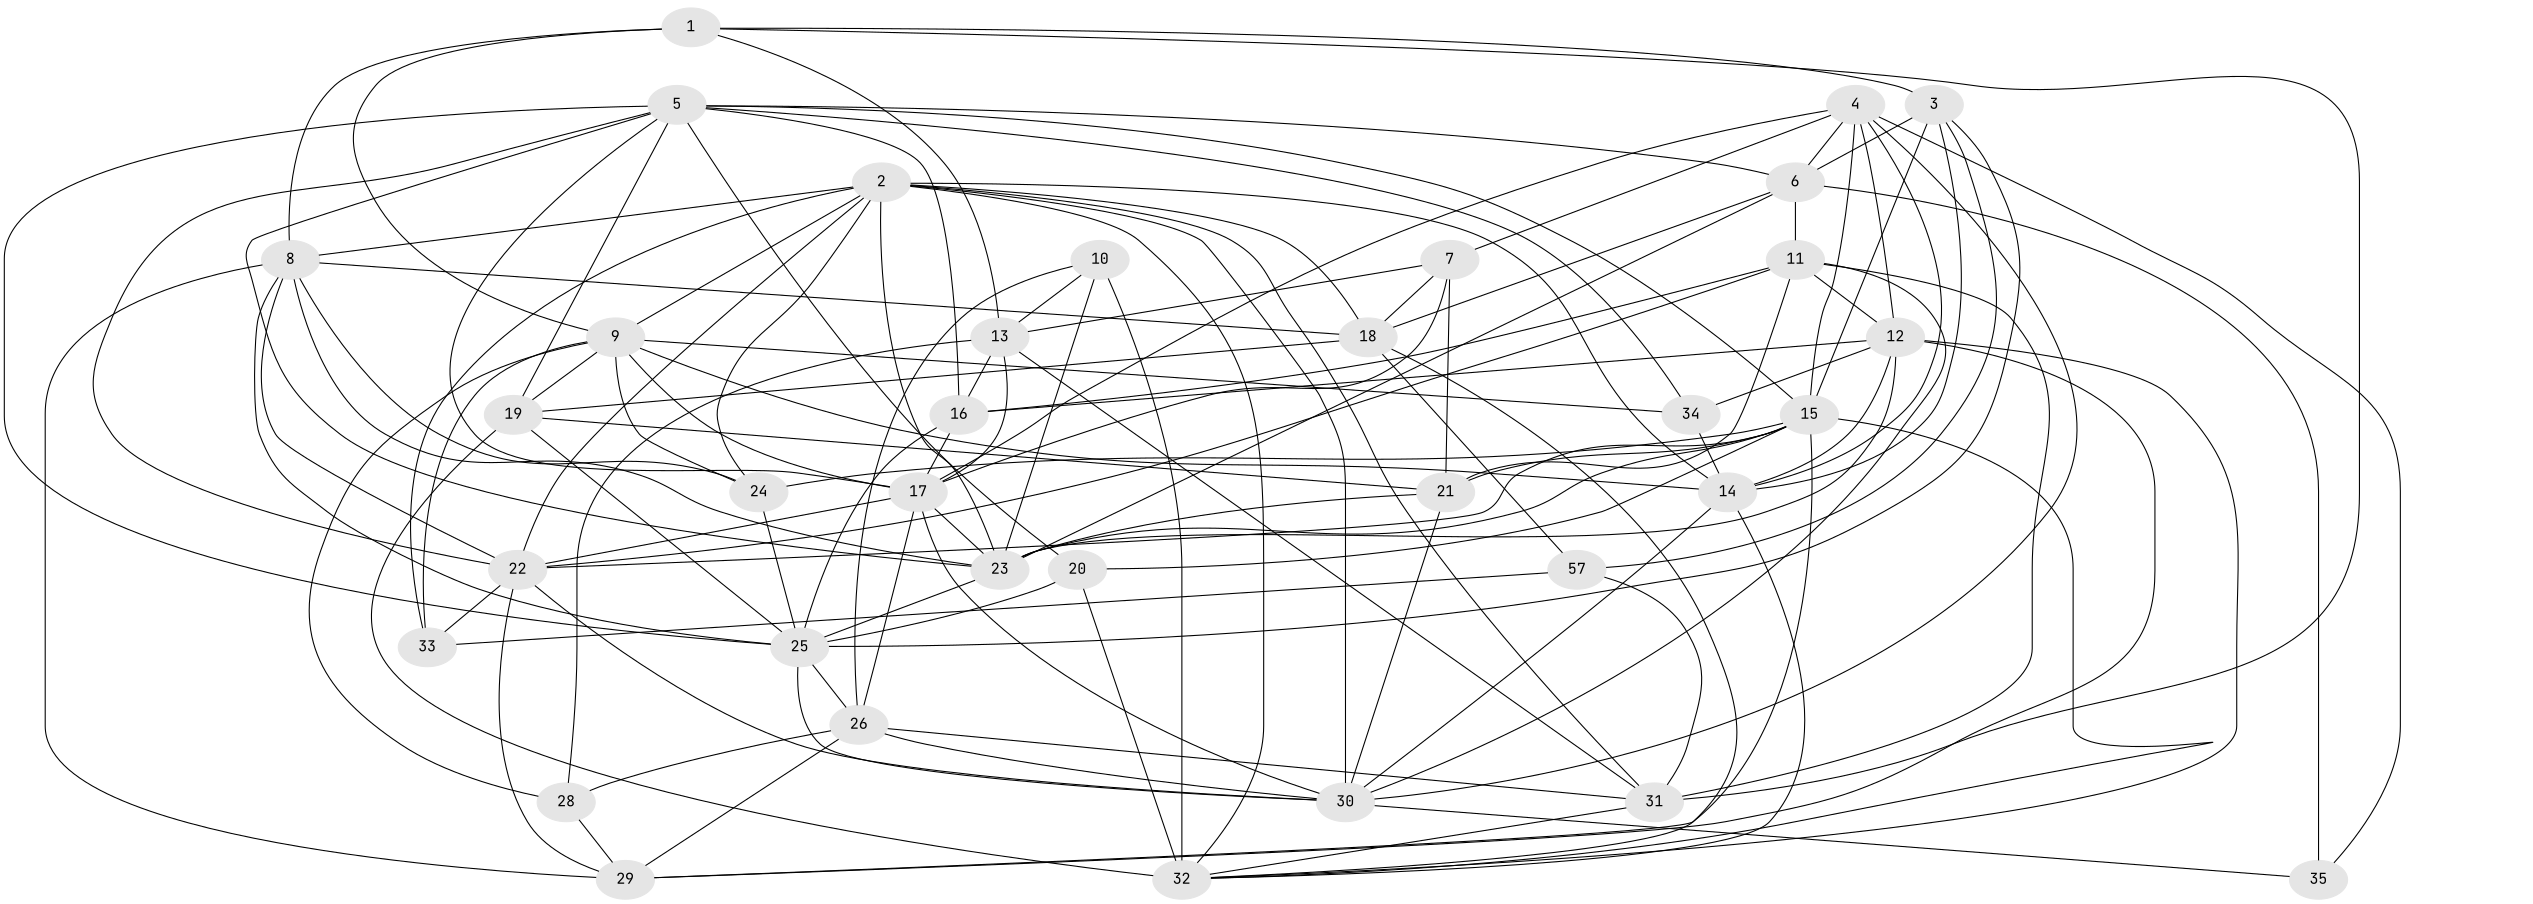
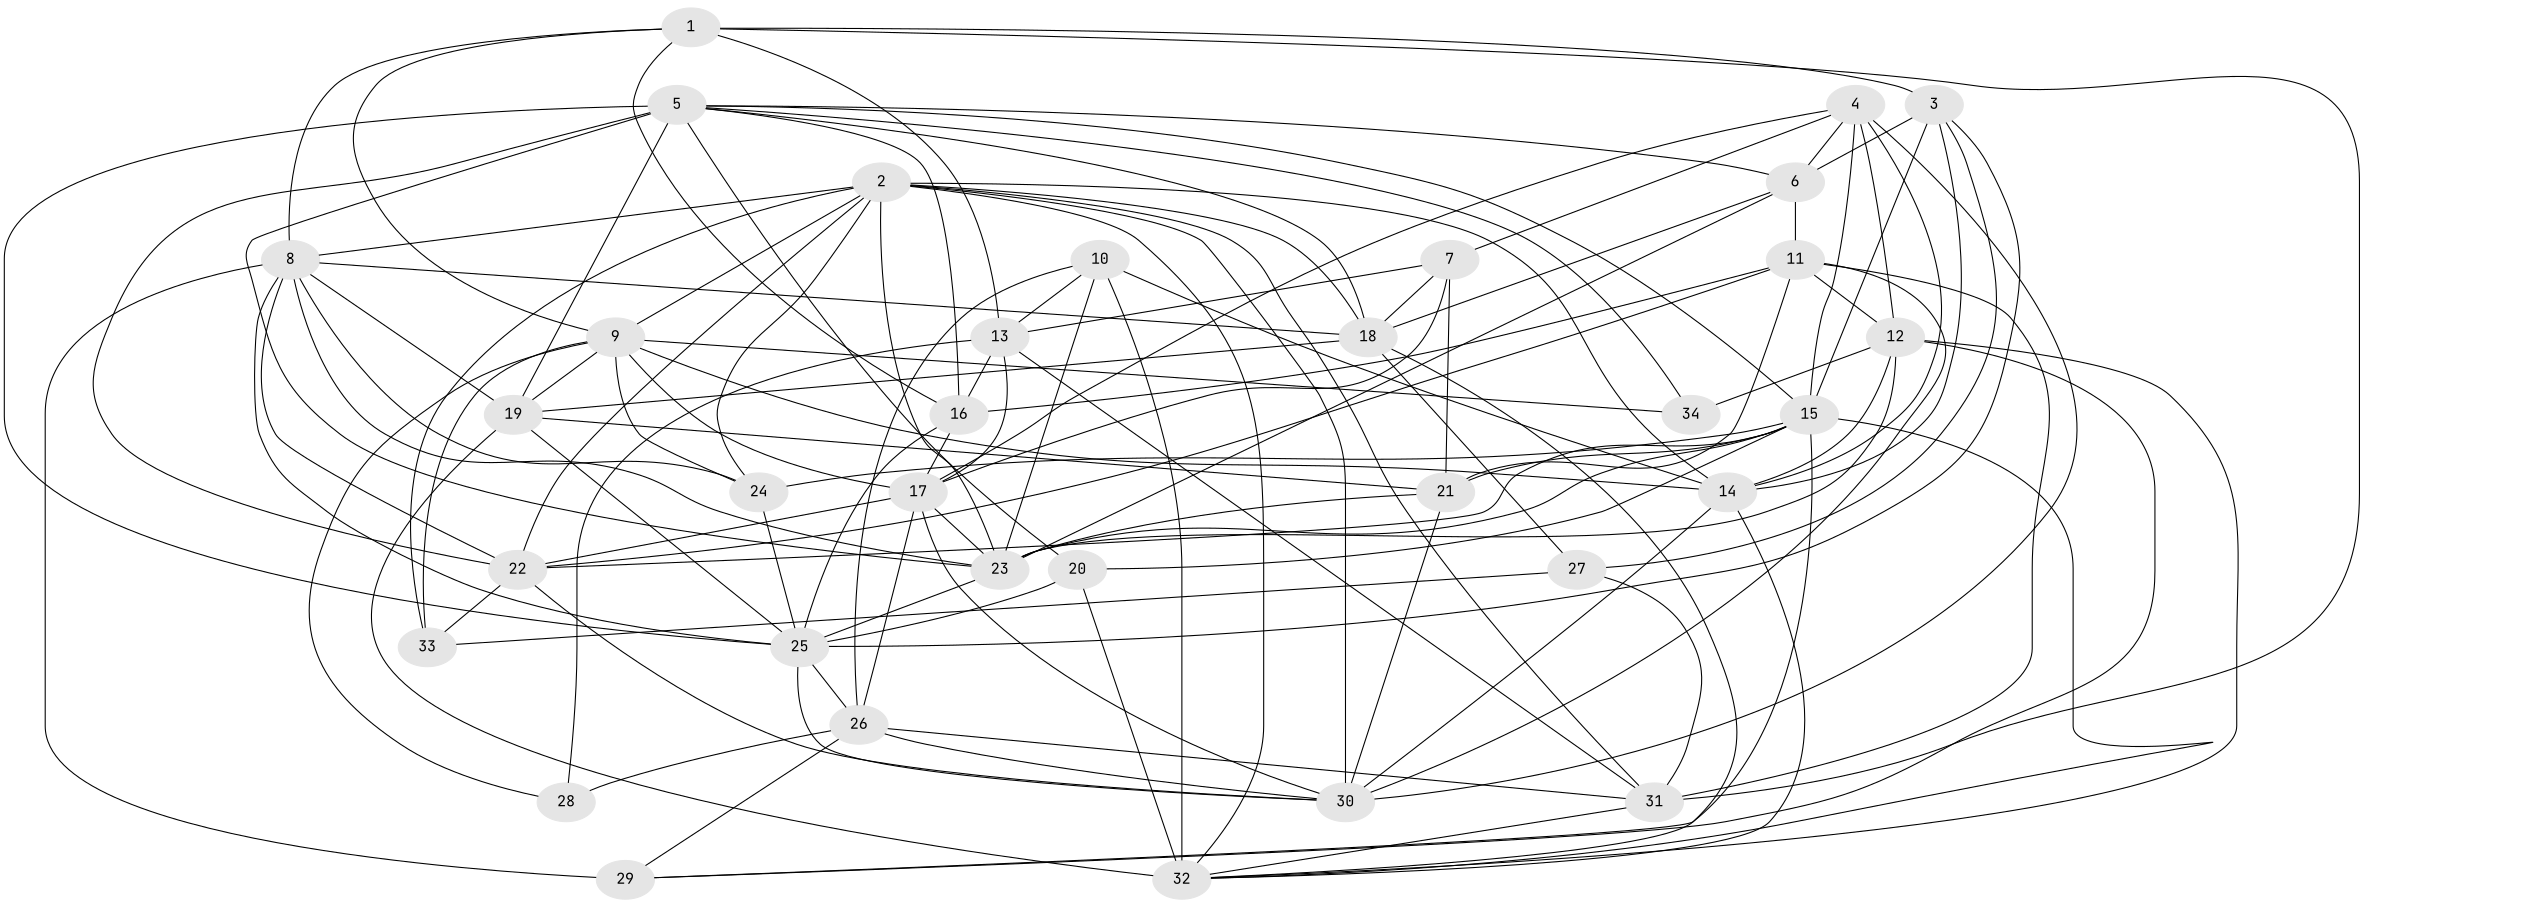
none -> (402, 337)
(1493, 371) -> (731, 253)
(470, 424) -> (1063, 159)
(1710, 455) -> (1468, 406)
(1577, 570) -> (1577, 570)
(503, 751) -> none
(596, 841) -> none
(2319, 880) -> none
